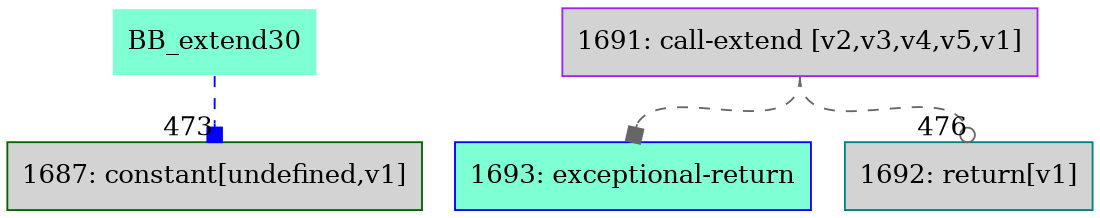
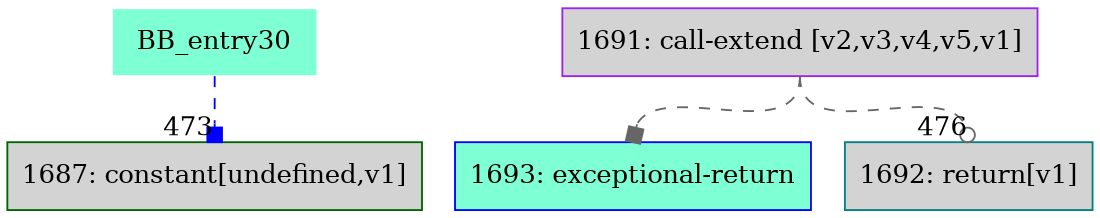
(215, 42) -> (215, 42)
